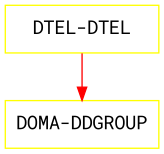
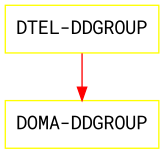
(82, 29) -> (82, 29)
